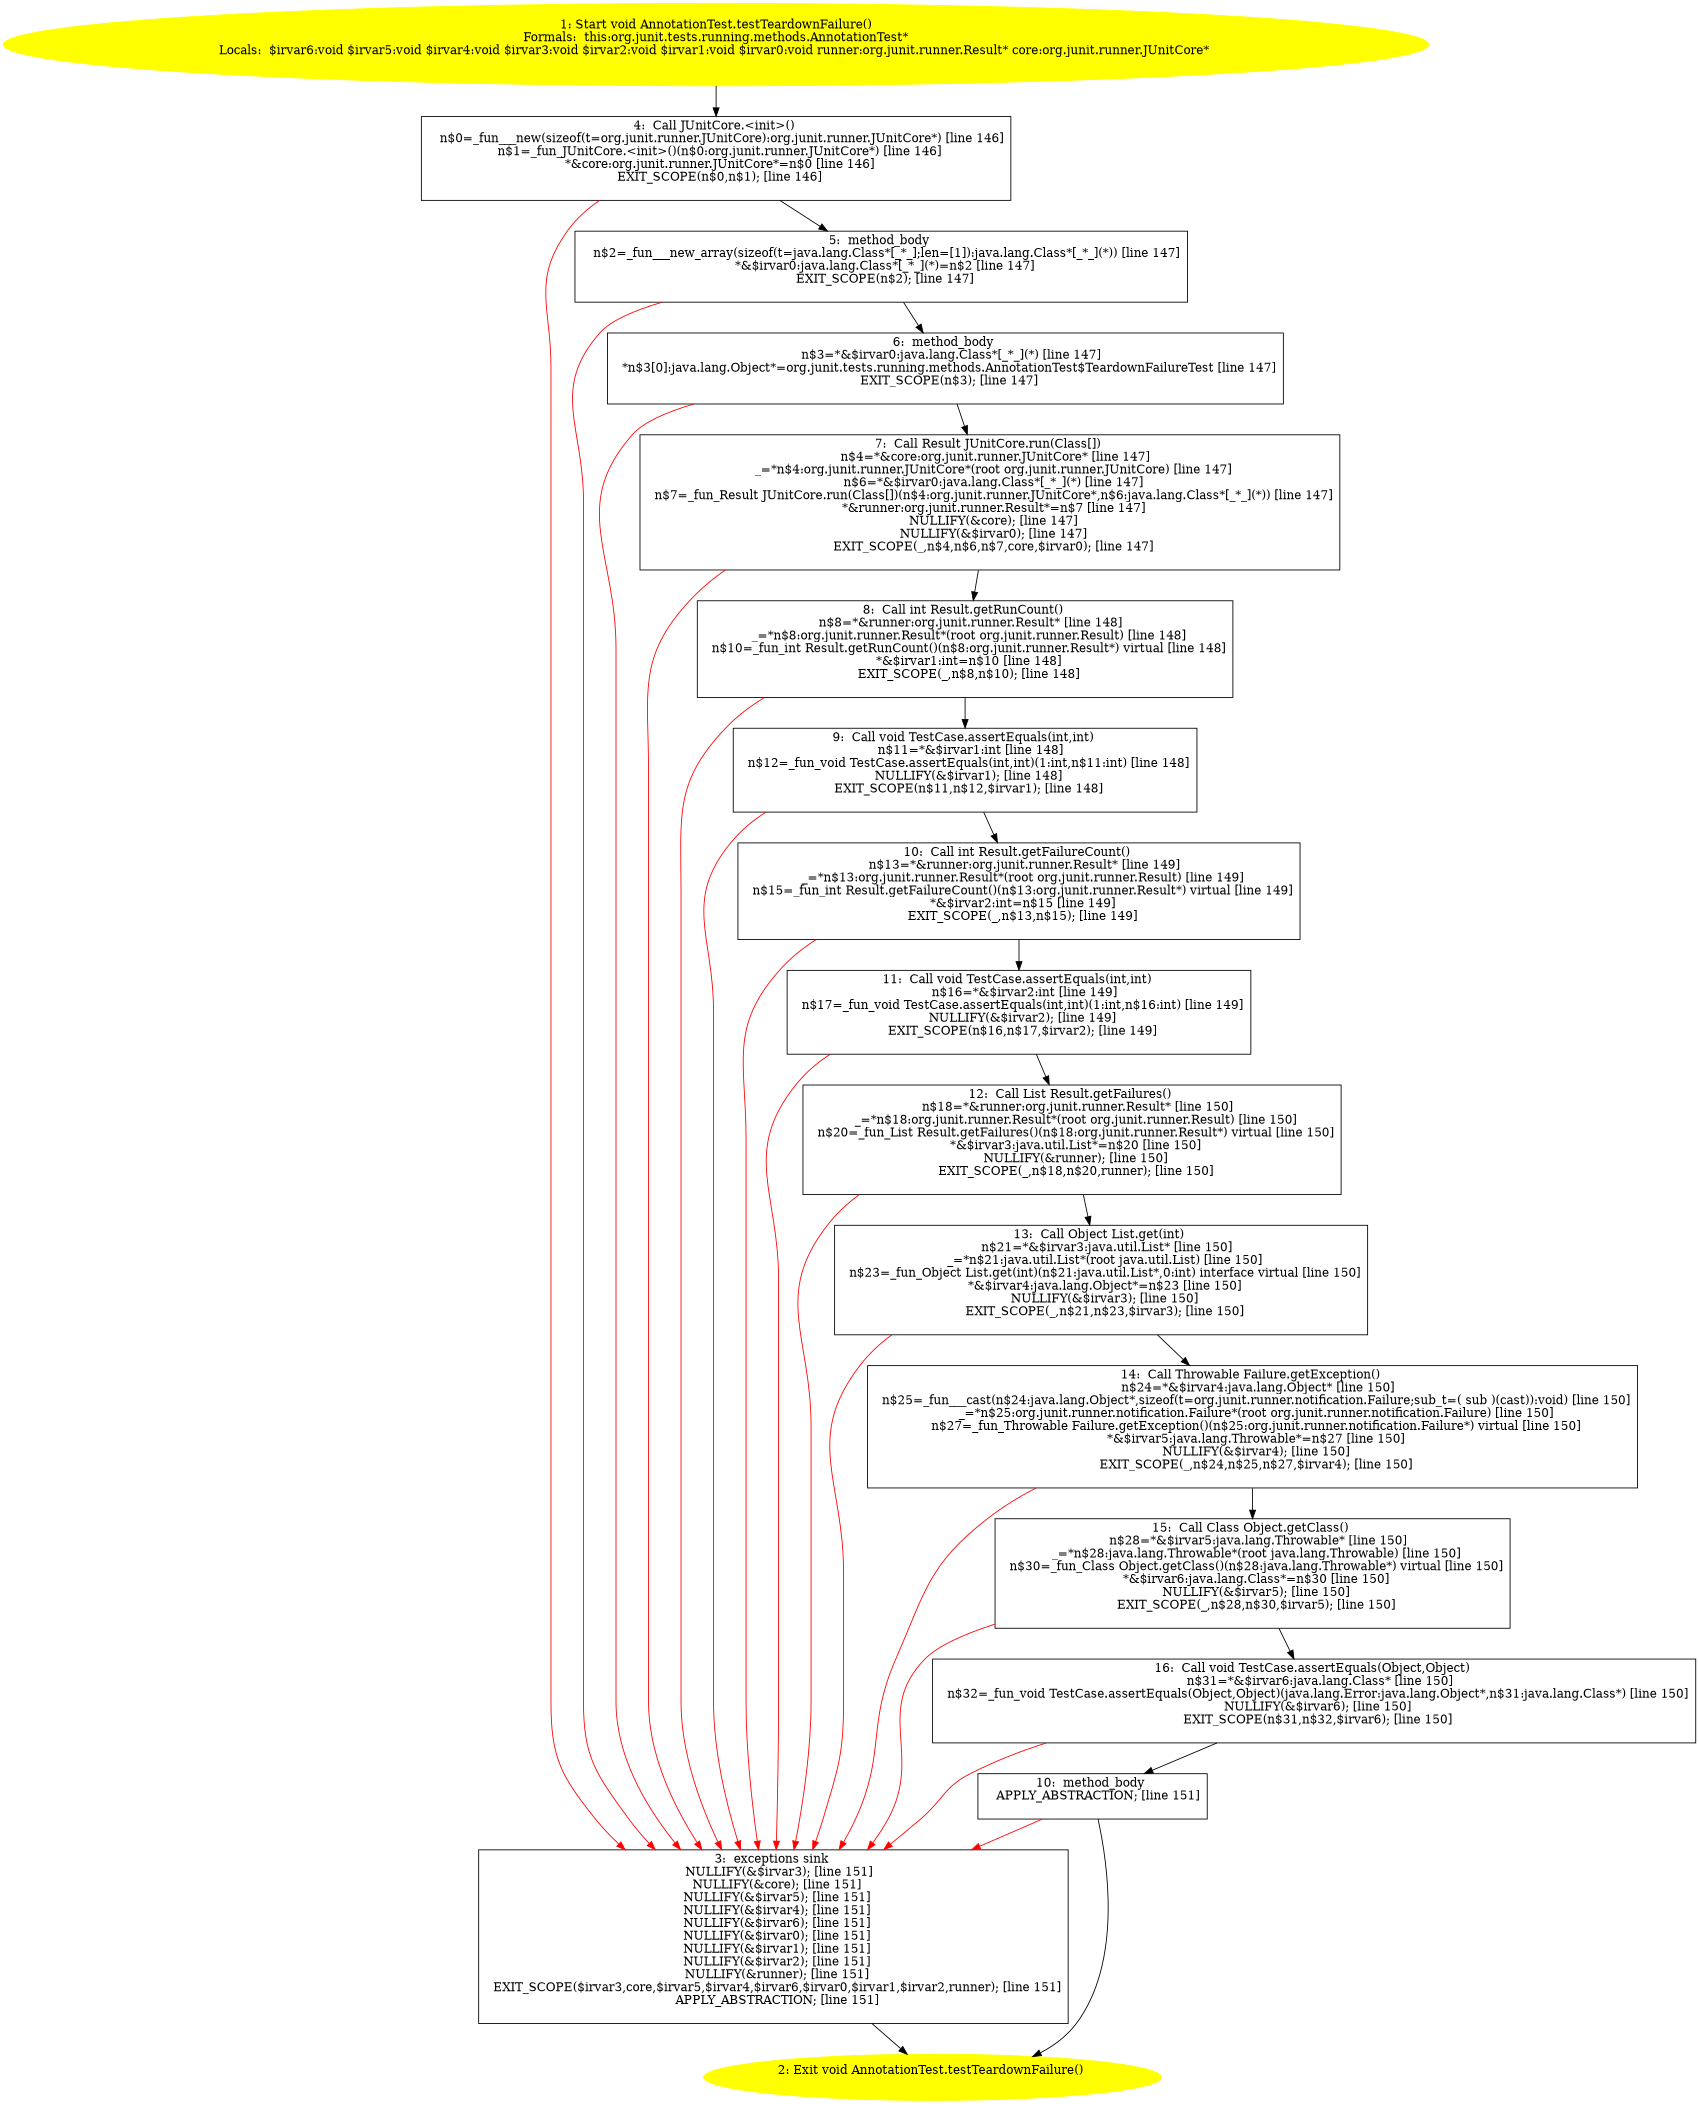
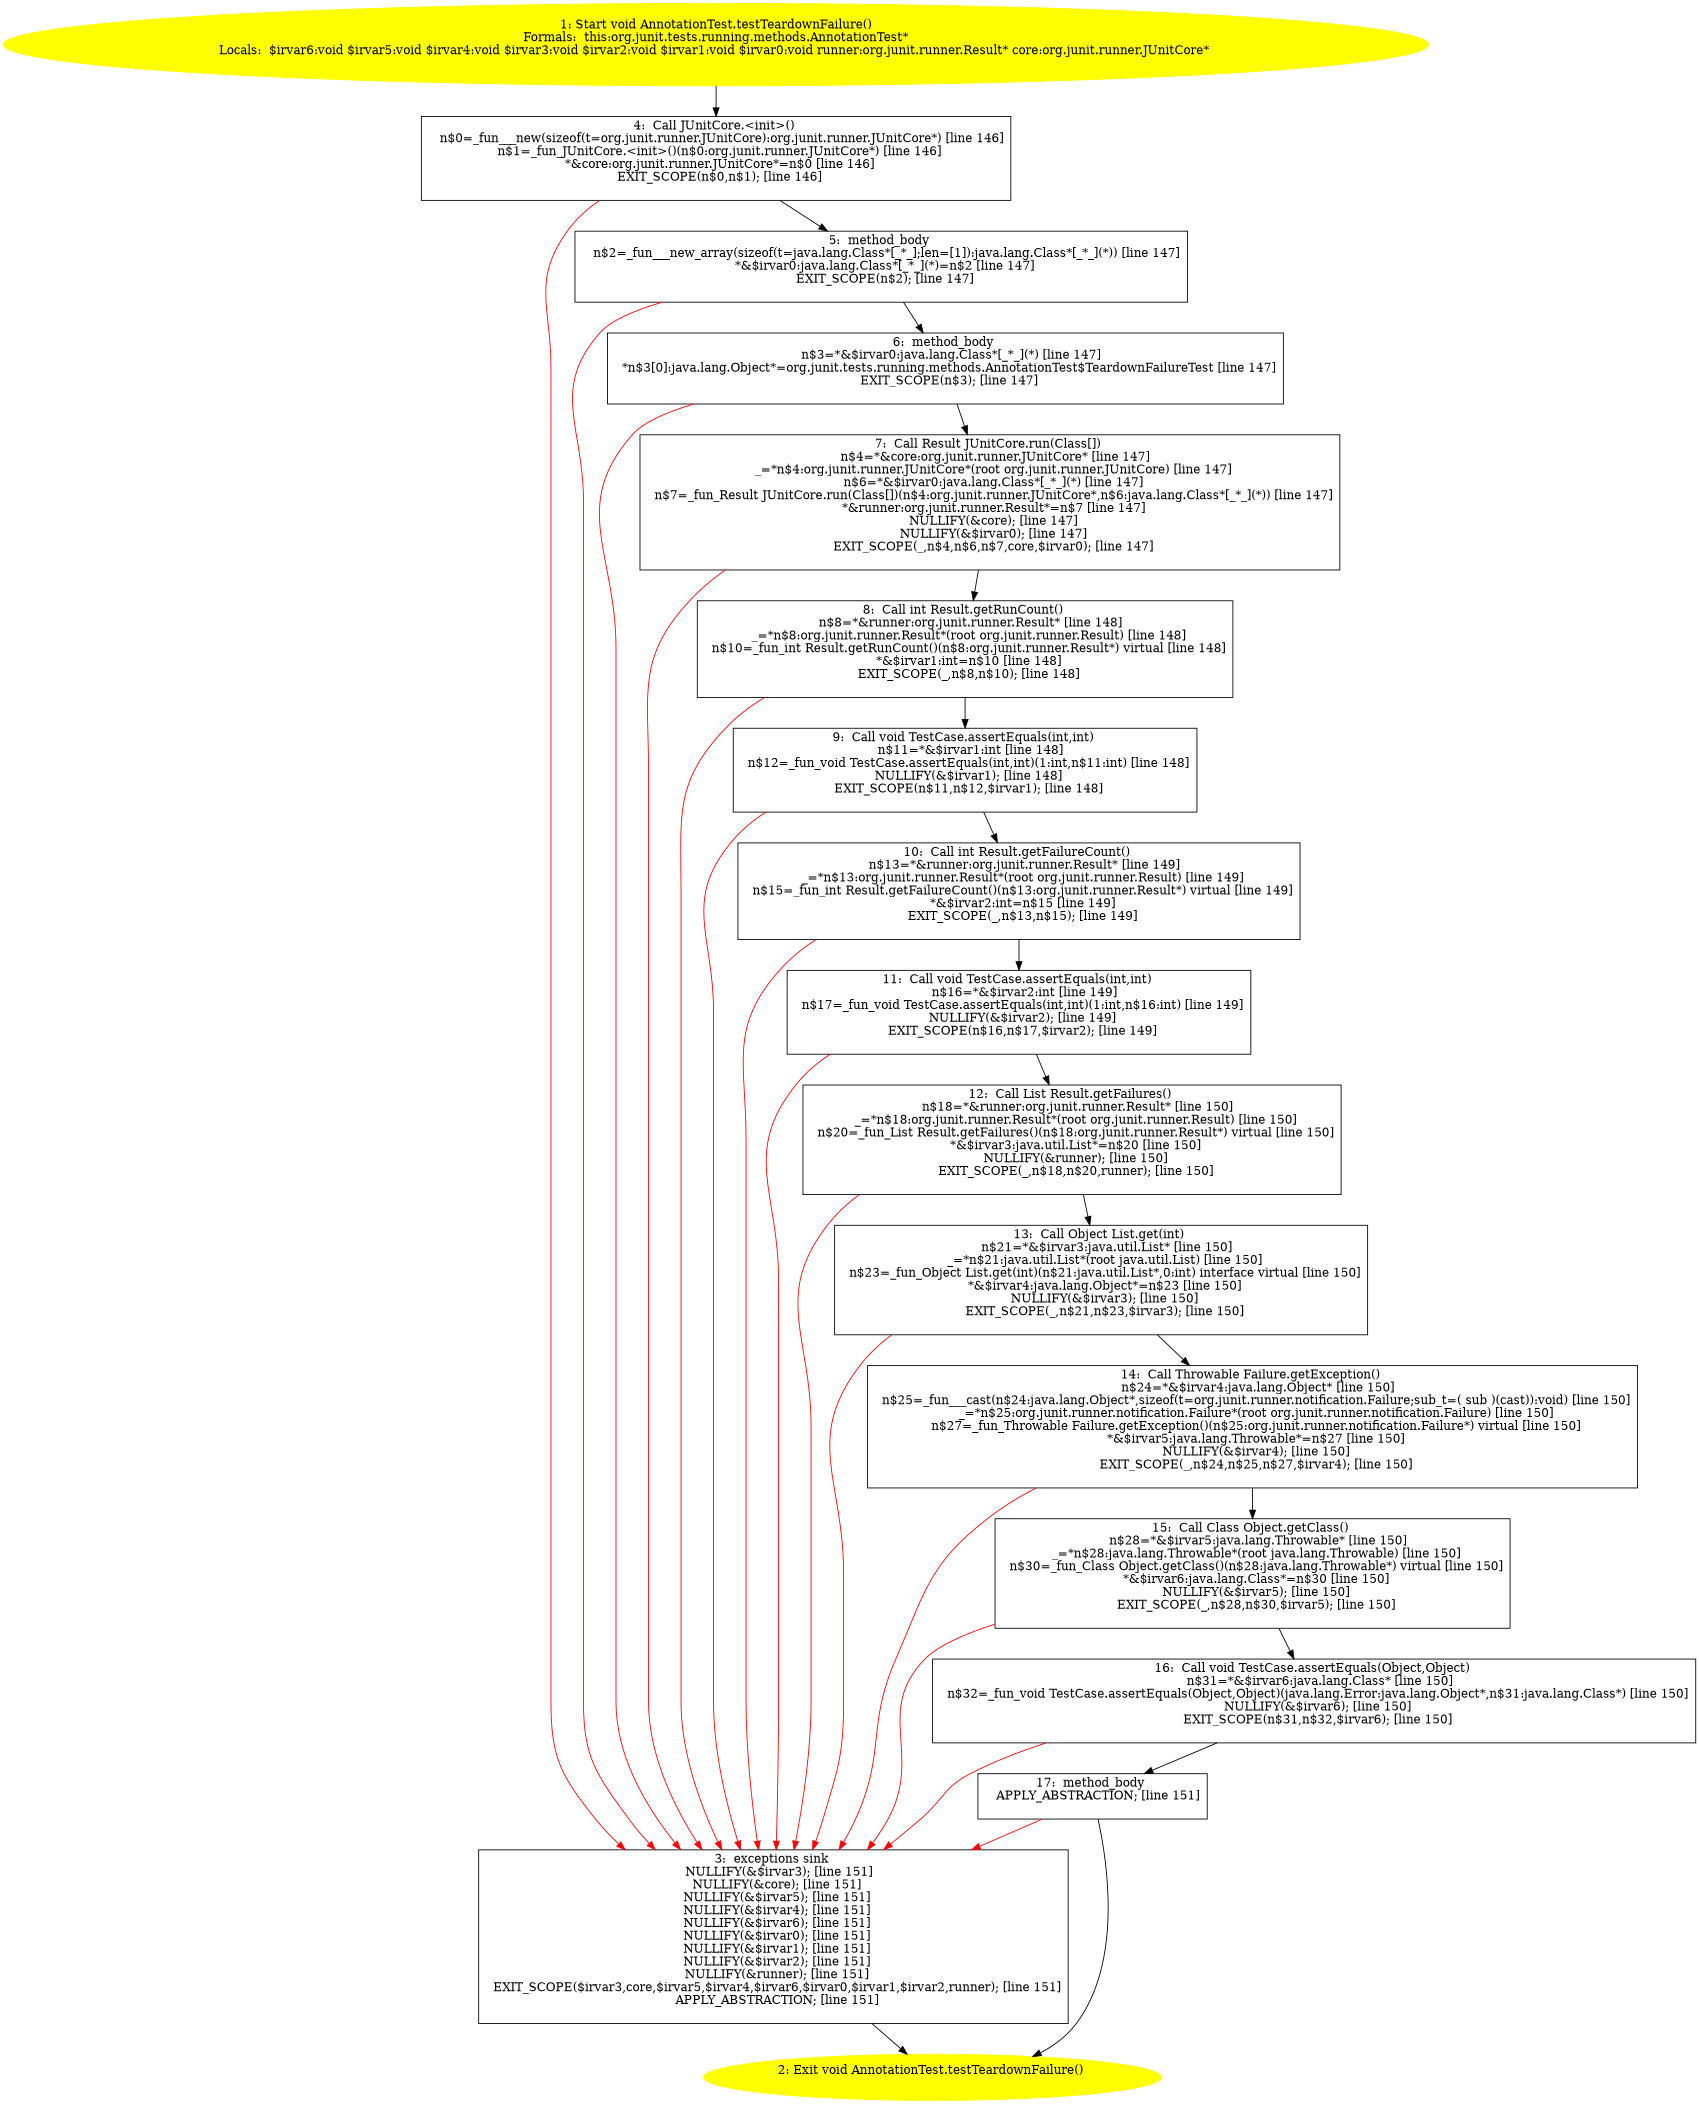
(1093, 1796) -> (1093, 1796)
